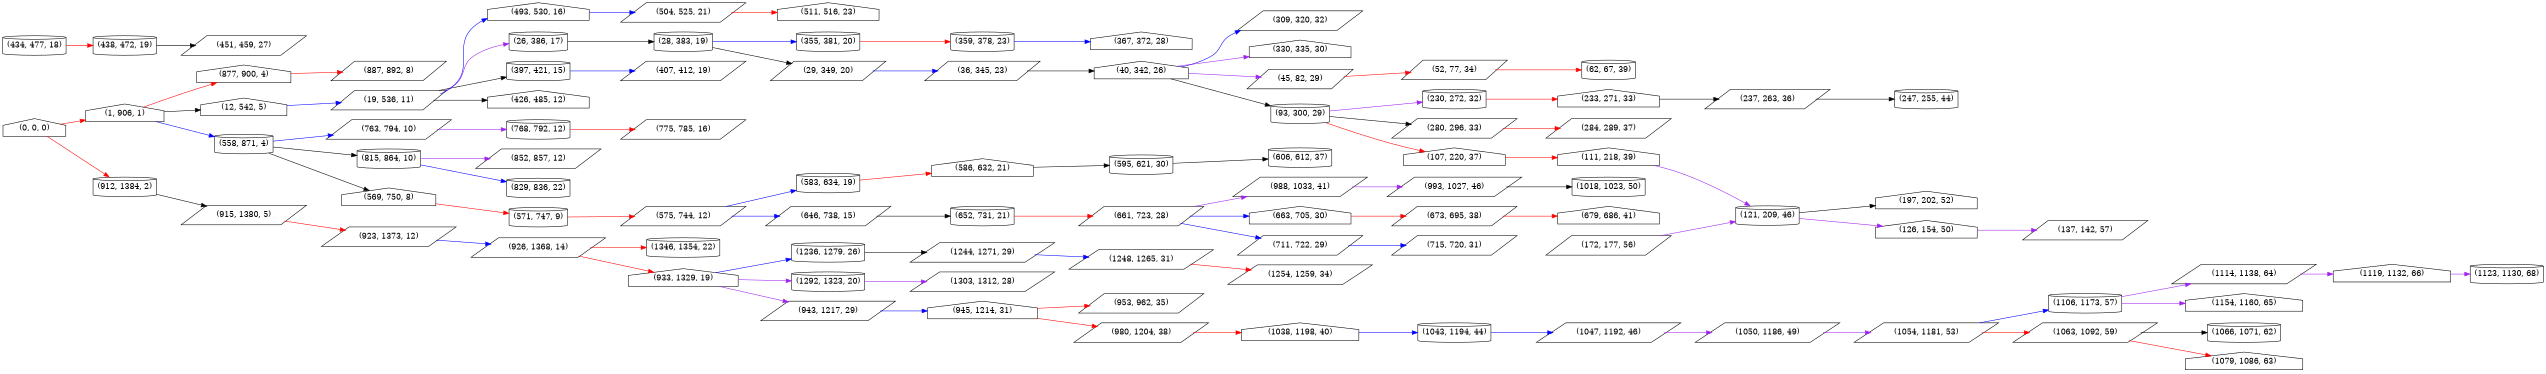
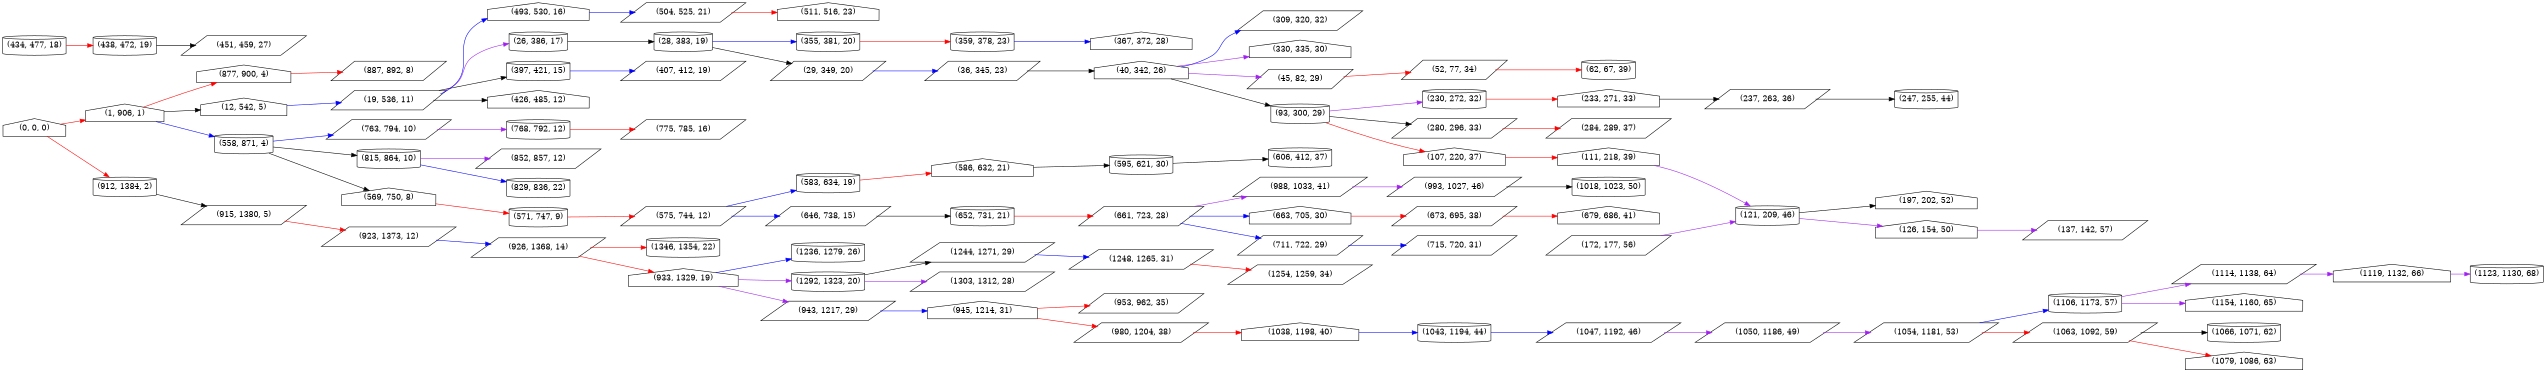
(1300, 158) -> (1300, 158)
(893, 252) -> (895, 269)
